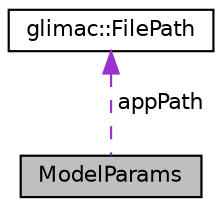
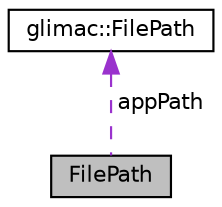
(111, 176) -> (111, 176)
